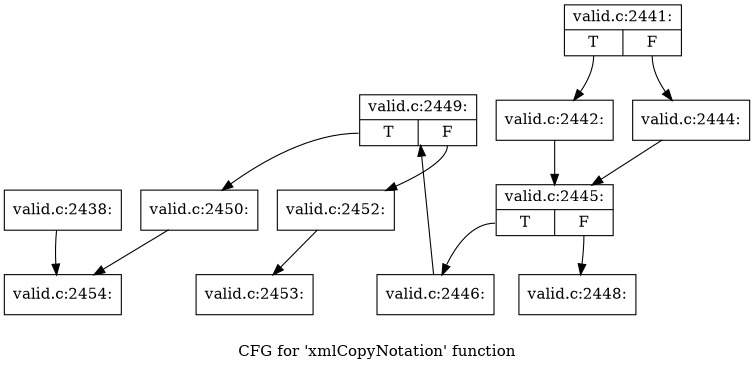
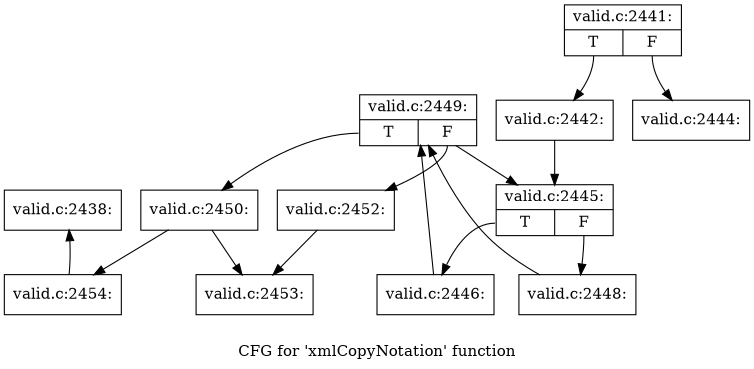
(632, 160) -> (482, 162)
none -> (474, 221)
(56, 247) -> (70, 258)
none -> (224, 248)
